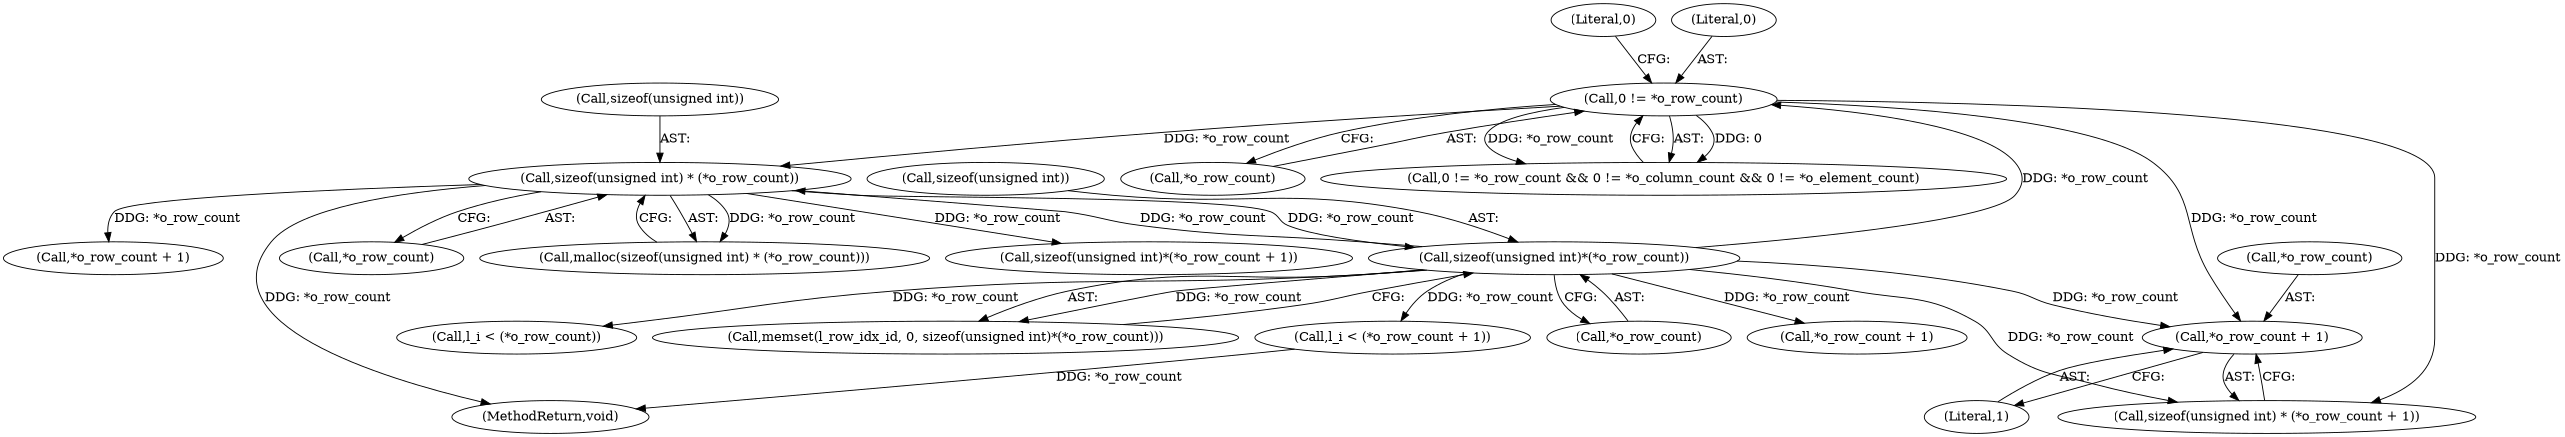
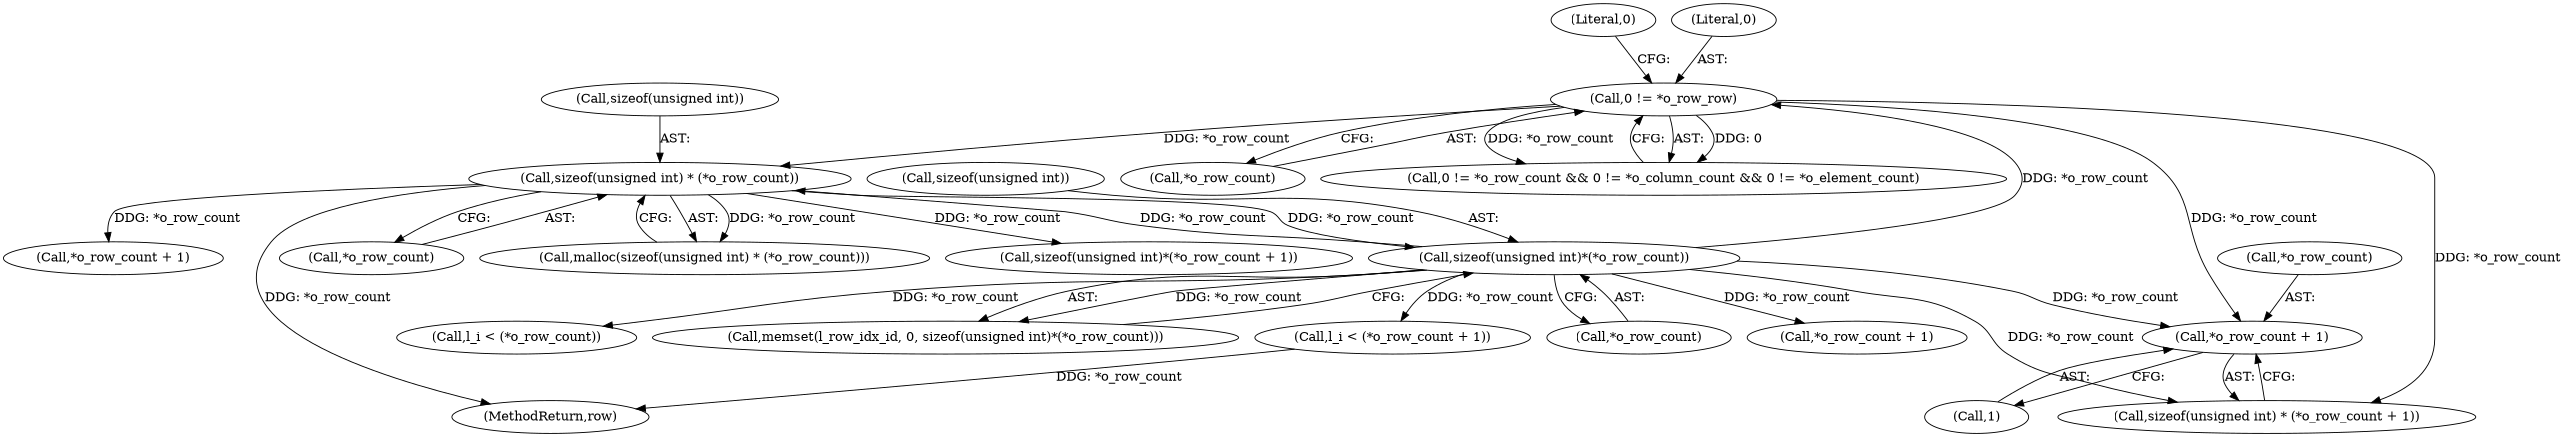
(1664, 99) -> (1664, 99)
(550, 417) -> (550, 417)
(1977, 417) -> (1977, 417)
